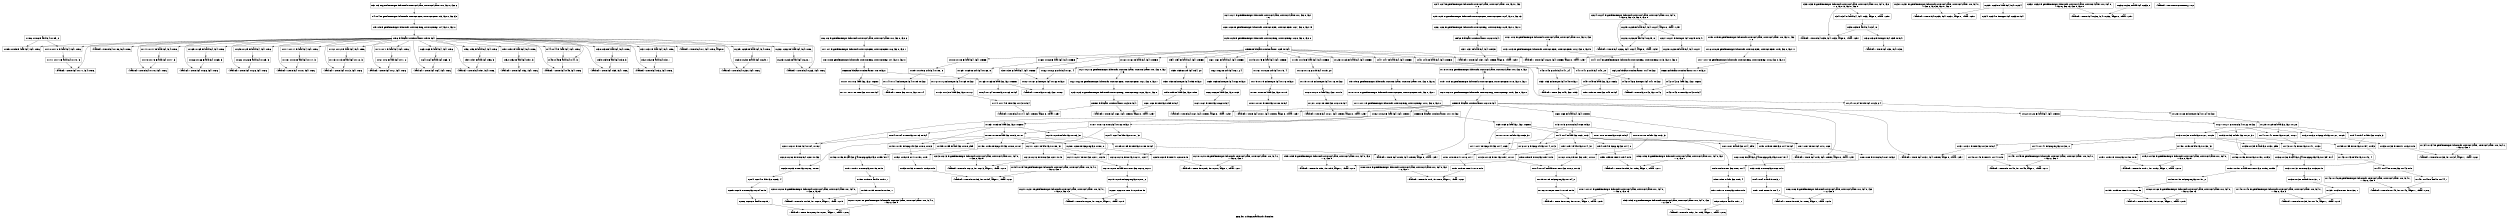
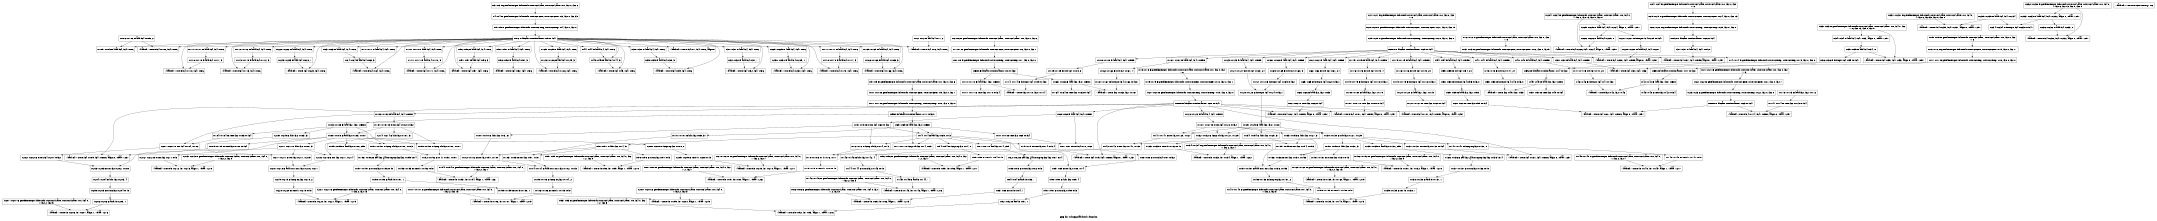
none -> (2050, 16)
(52, 43) -> (147, 44)
(392, 54) -> none
(1030, 76) -> (1599, 65)
(953, 86) -> (1268, 87)
(2139, 196) -> (1335, 184)
